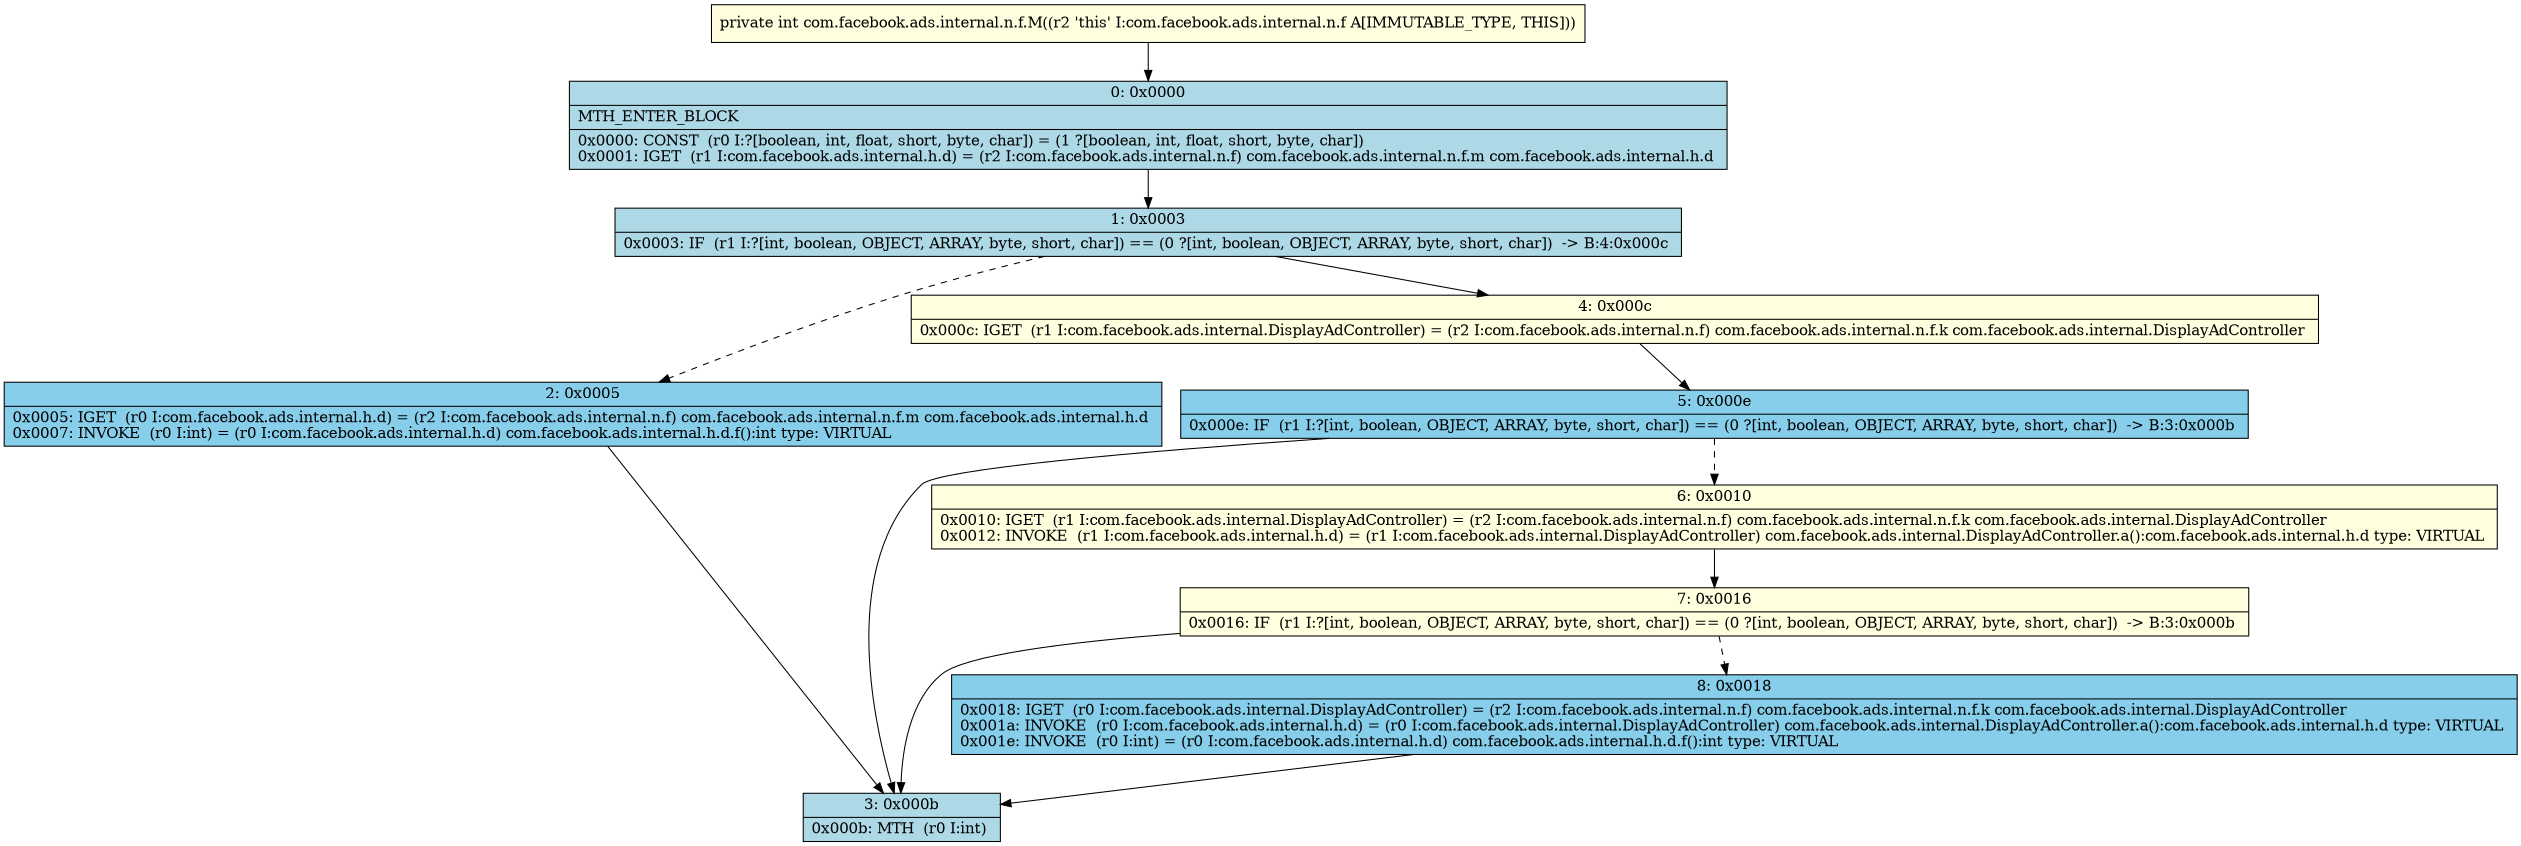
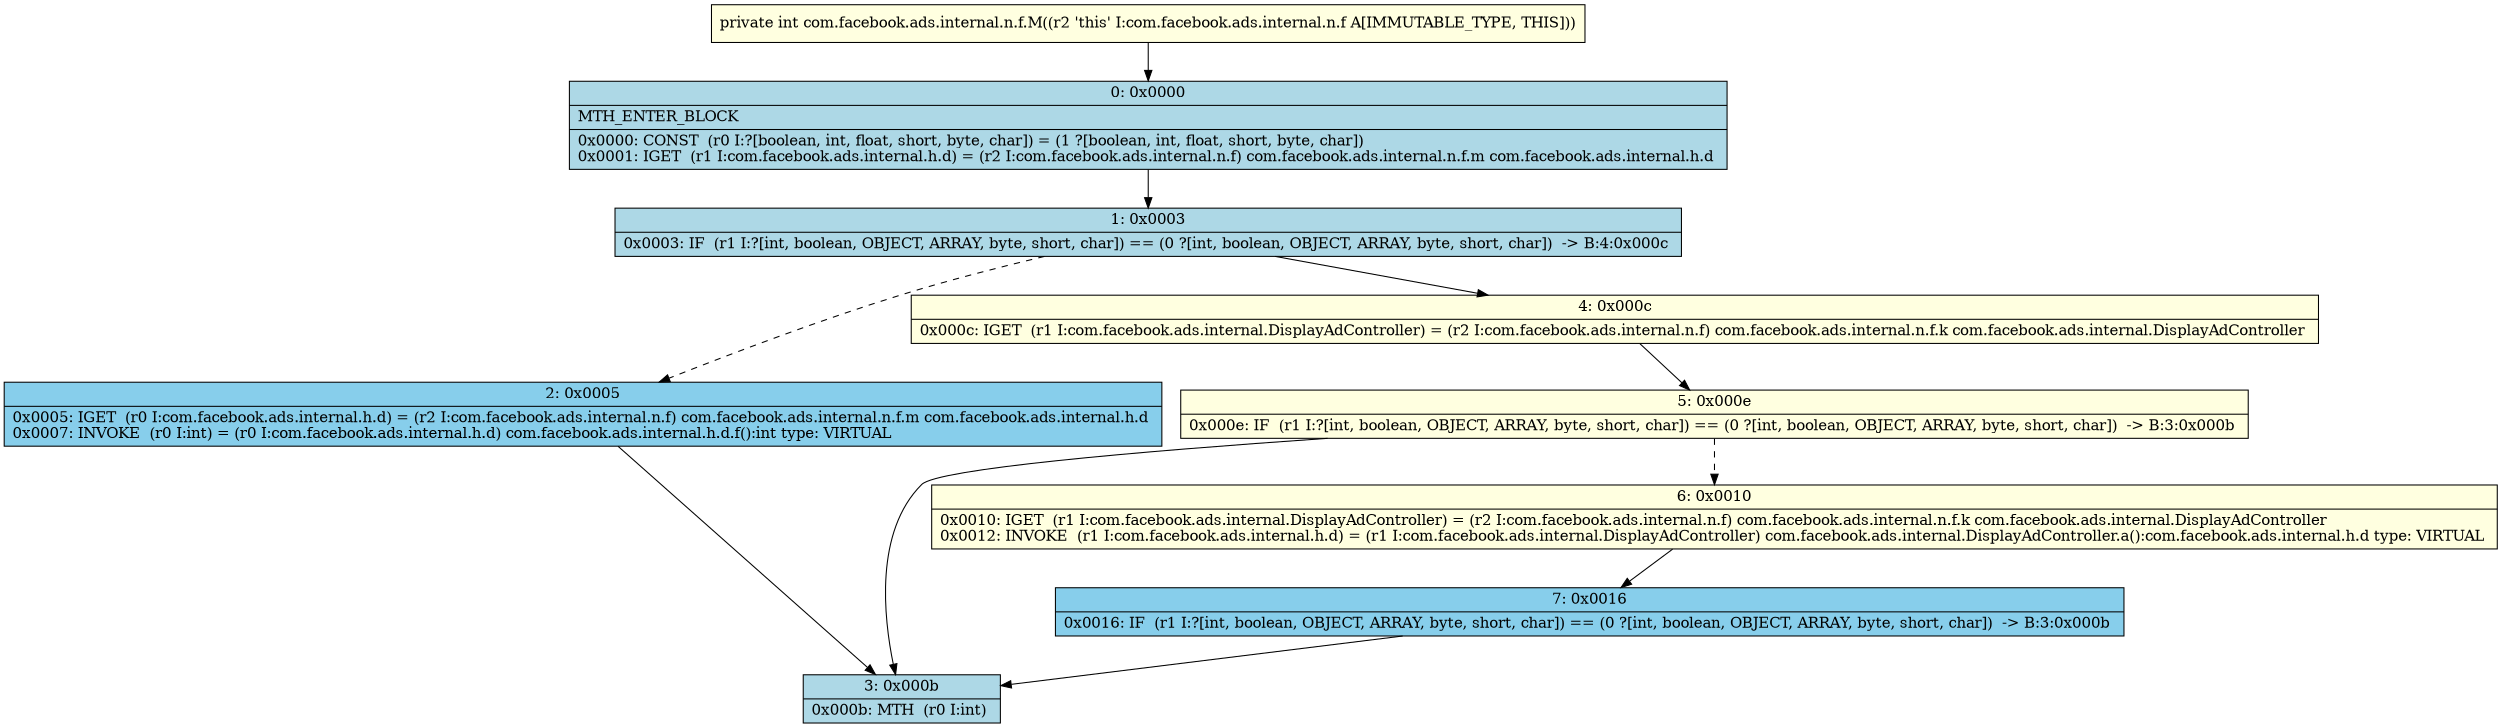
(1714, 414) -> (1714, 414)
(1714, 612) -> (1590, 612)
(1734, 715) -> none
